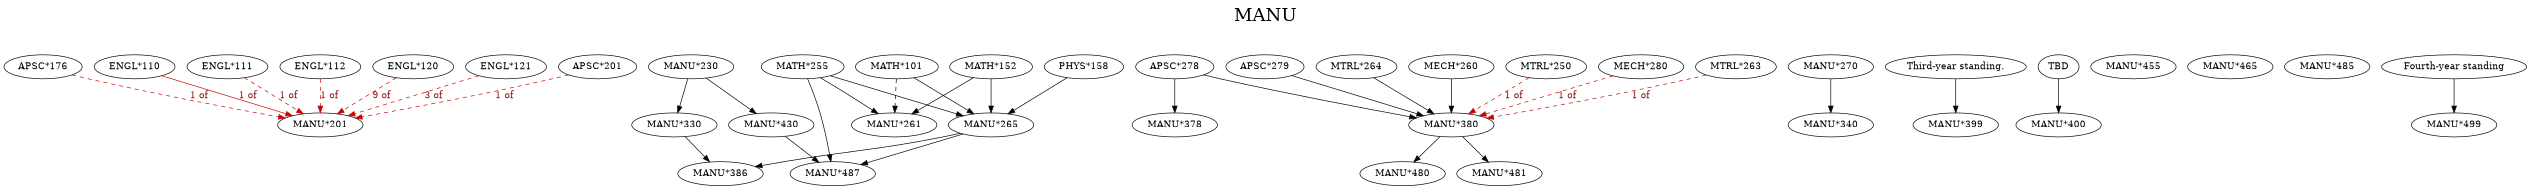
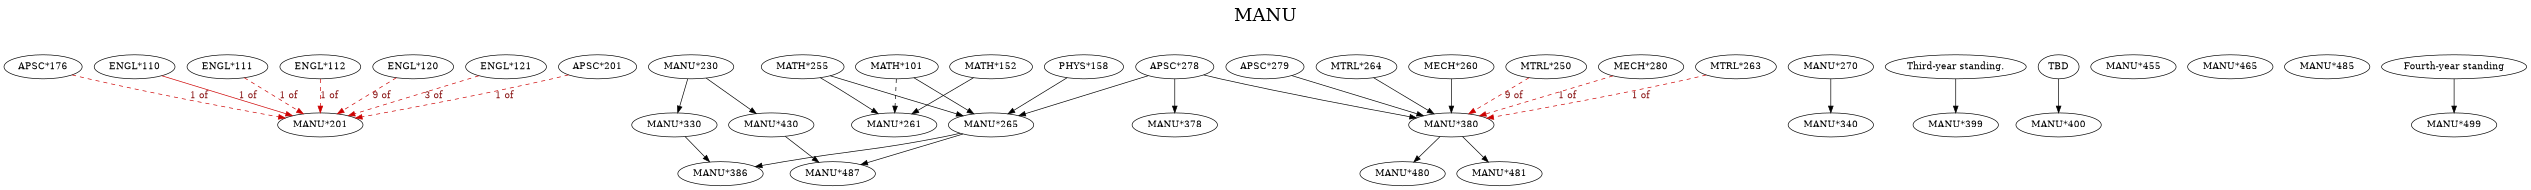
(991, 93) -> (1087, 95)
(1514, 96) -> (1514, 96)
(821, 116) -> none
